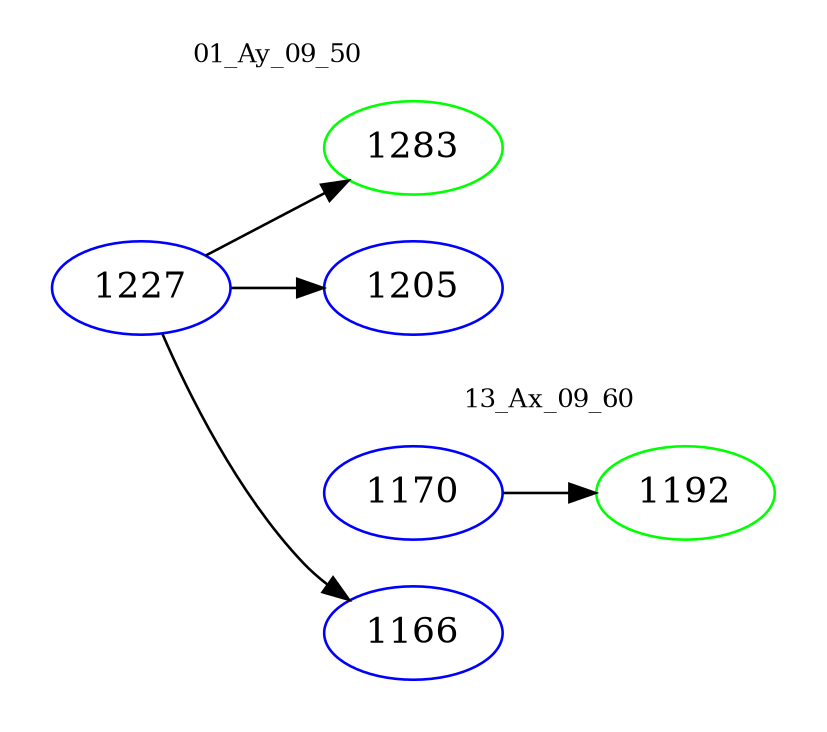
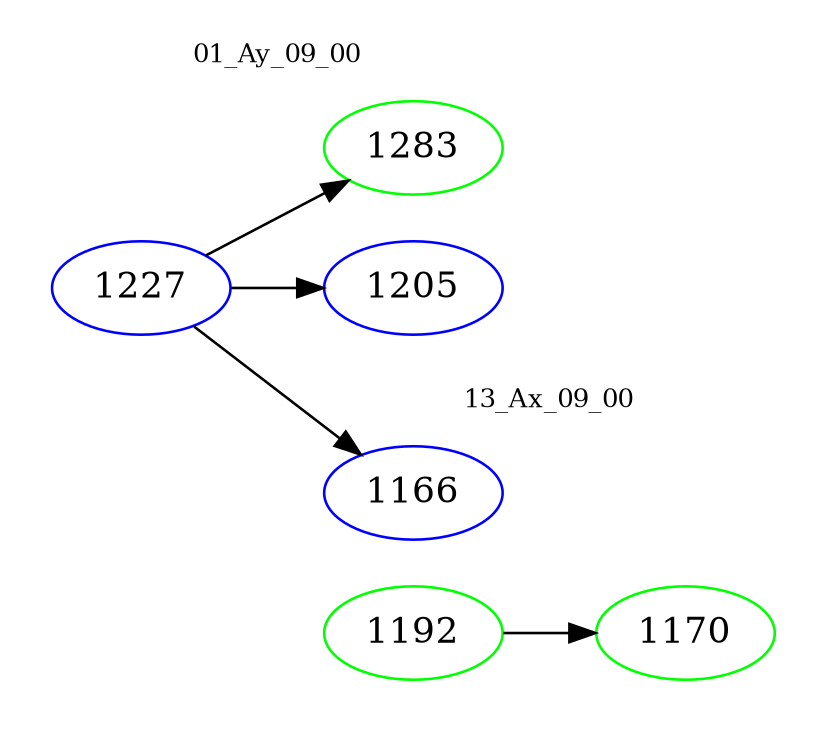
(277, 56) -> (277, 56)
(549, 401) -> (549, 401)
(413, 493) -> (686, 633)
(536, 493) -> (536, 633)
